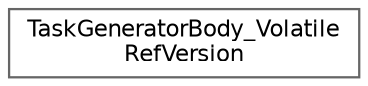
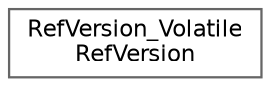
(184, 43) -> (135, 43)
